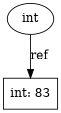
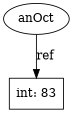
(31, 19) -> (36, 19)
